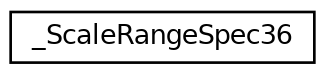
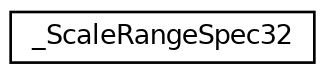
(162, 37) -> (162, 37)
